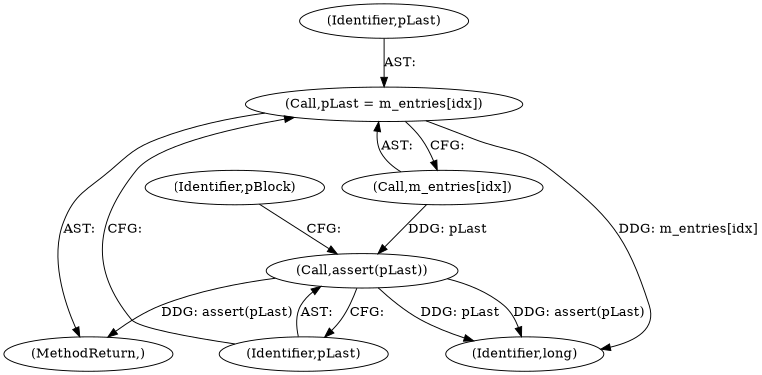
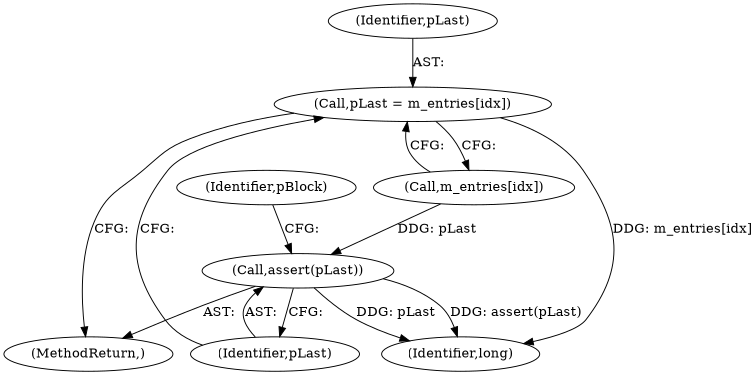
(399, 146) -> (430, 146)
(82, 229) -> (114, 229)
(227, 312) -> (221, 312)
